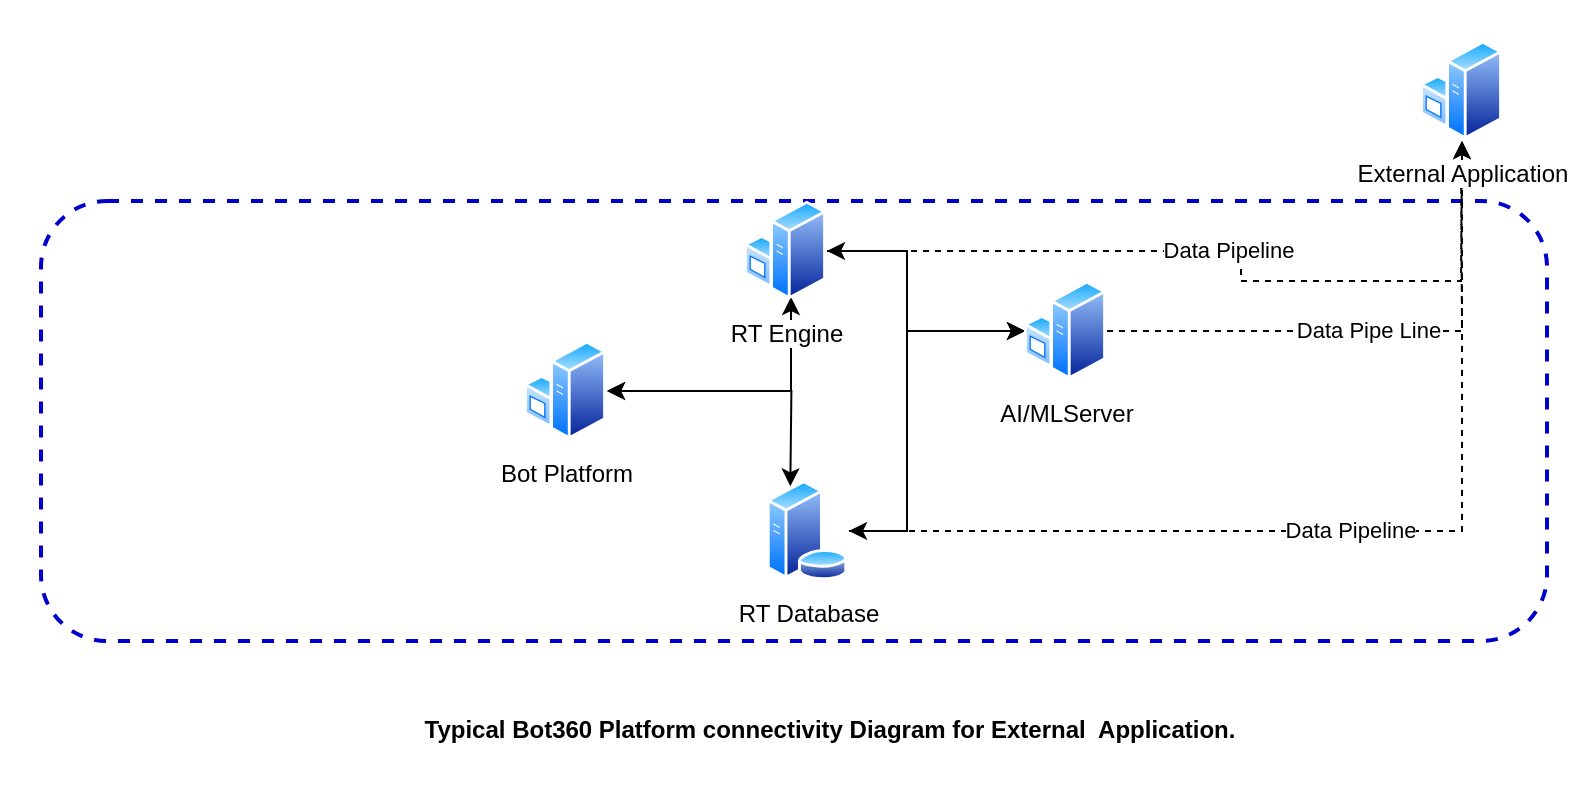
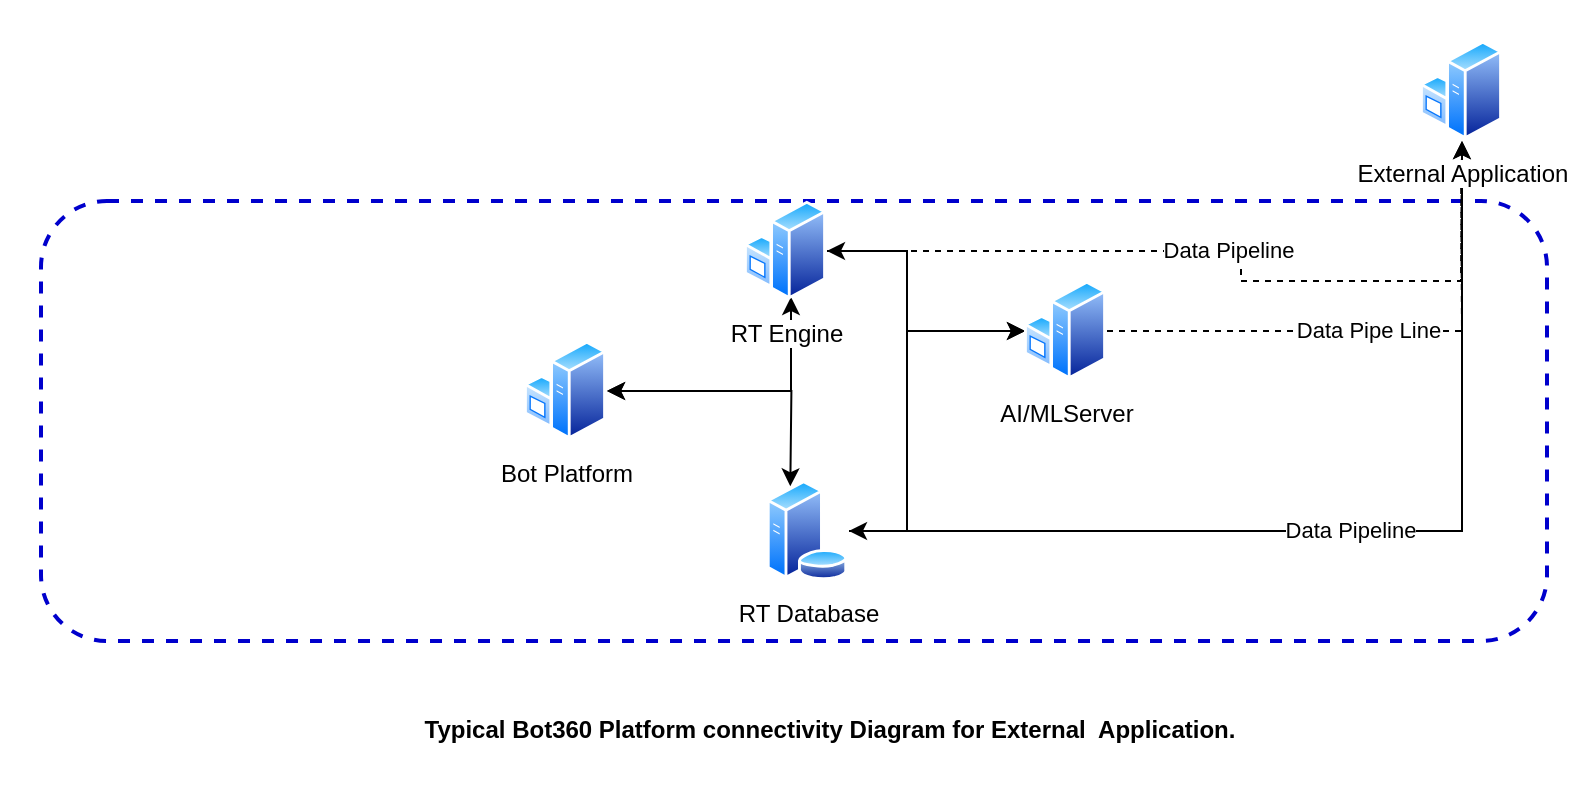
(1097, 531) -> (1097, 531)
